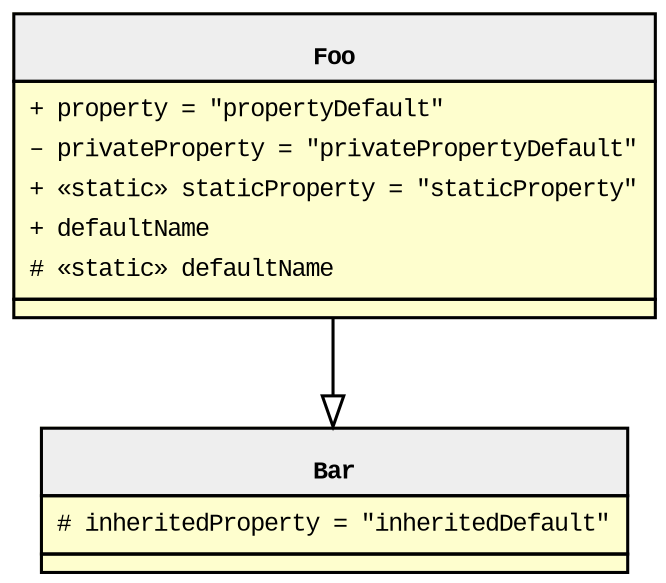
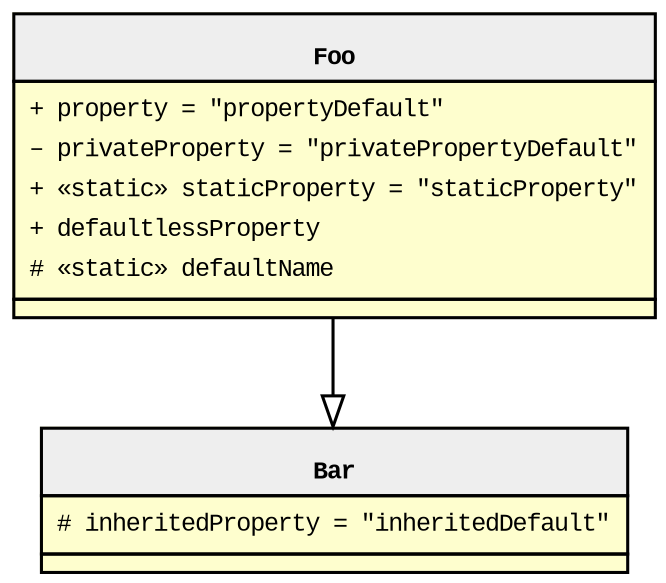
(120, 229) -> (175, 229)
